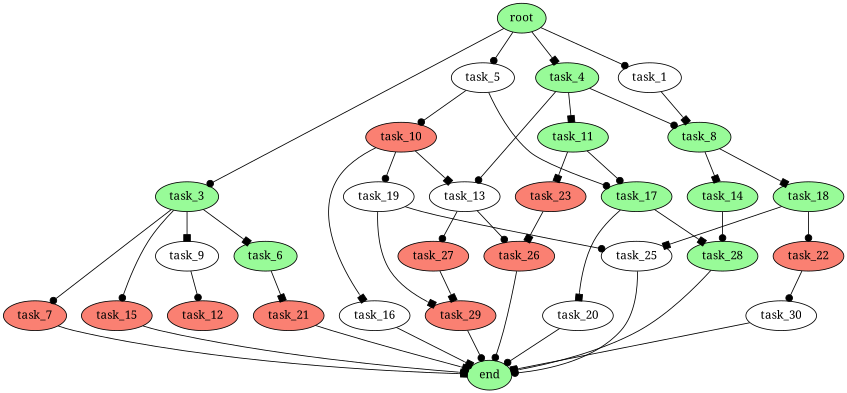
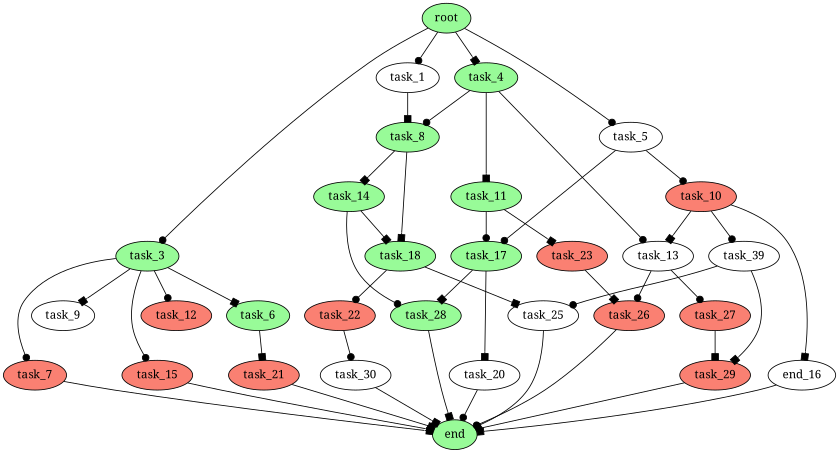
(379, 197) -> (744, 256)
none -> (372, 223)
(194, 283) -> (160, 283)
(375, 316) -> (802, 375)
